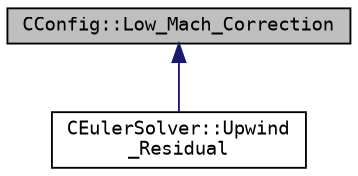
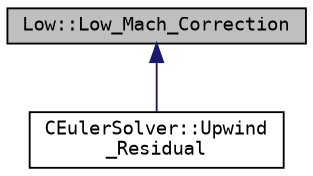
(179, 26) -> (157, 26)
